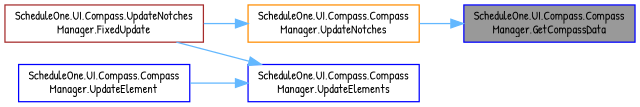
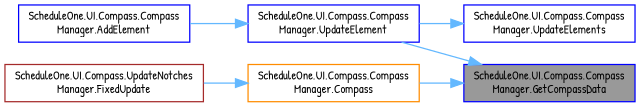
none -> (104, 24)
(334, 24) -> (334, 83)
(213, 52) -> none
none -> (435, 52)
